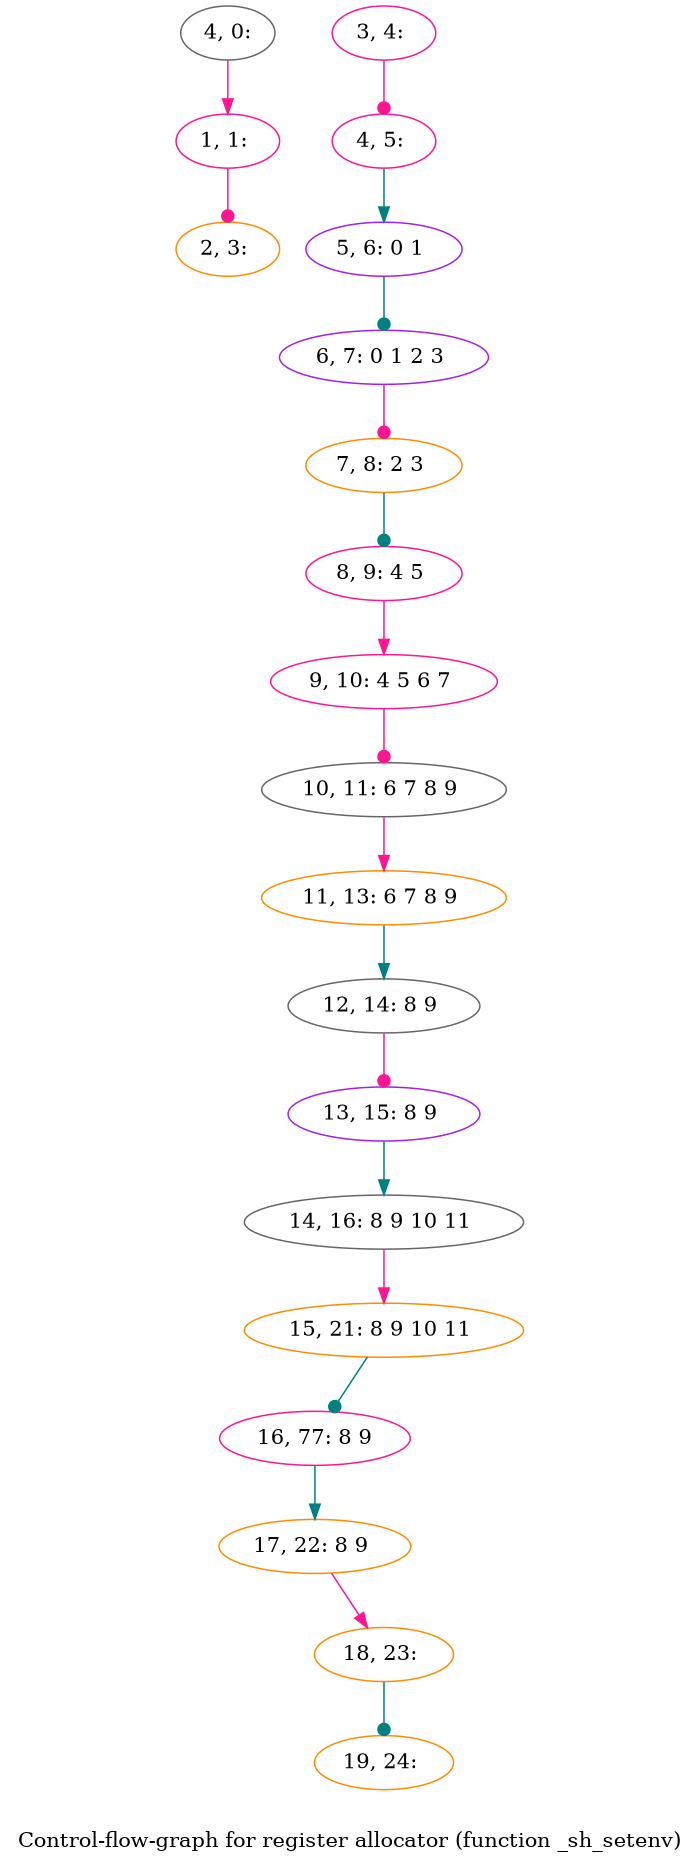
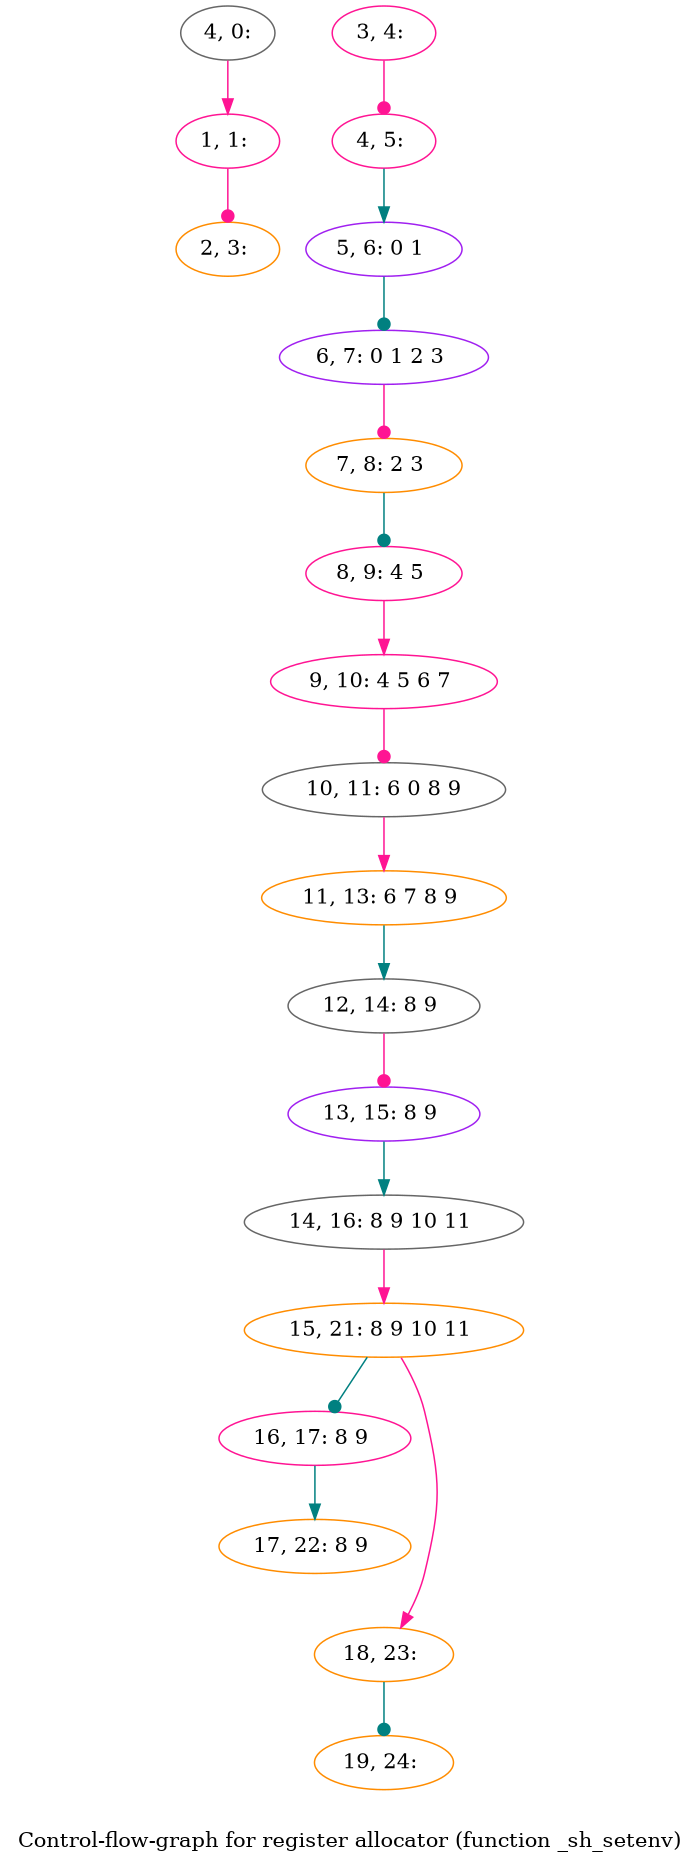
(384, 790) -> (384, 790)
(315, 1438) -> (315, 1438)
(345, 1594) -> (437, 1485)
